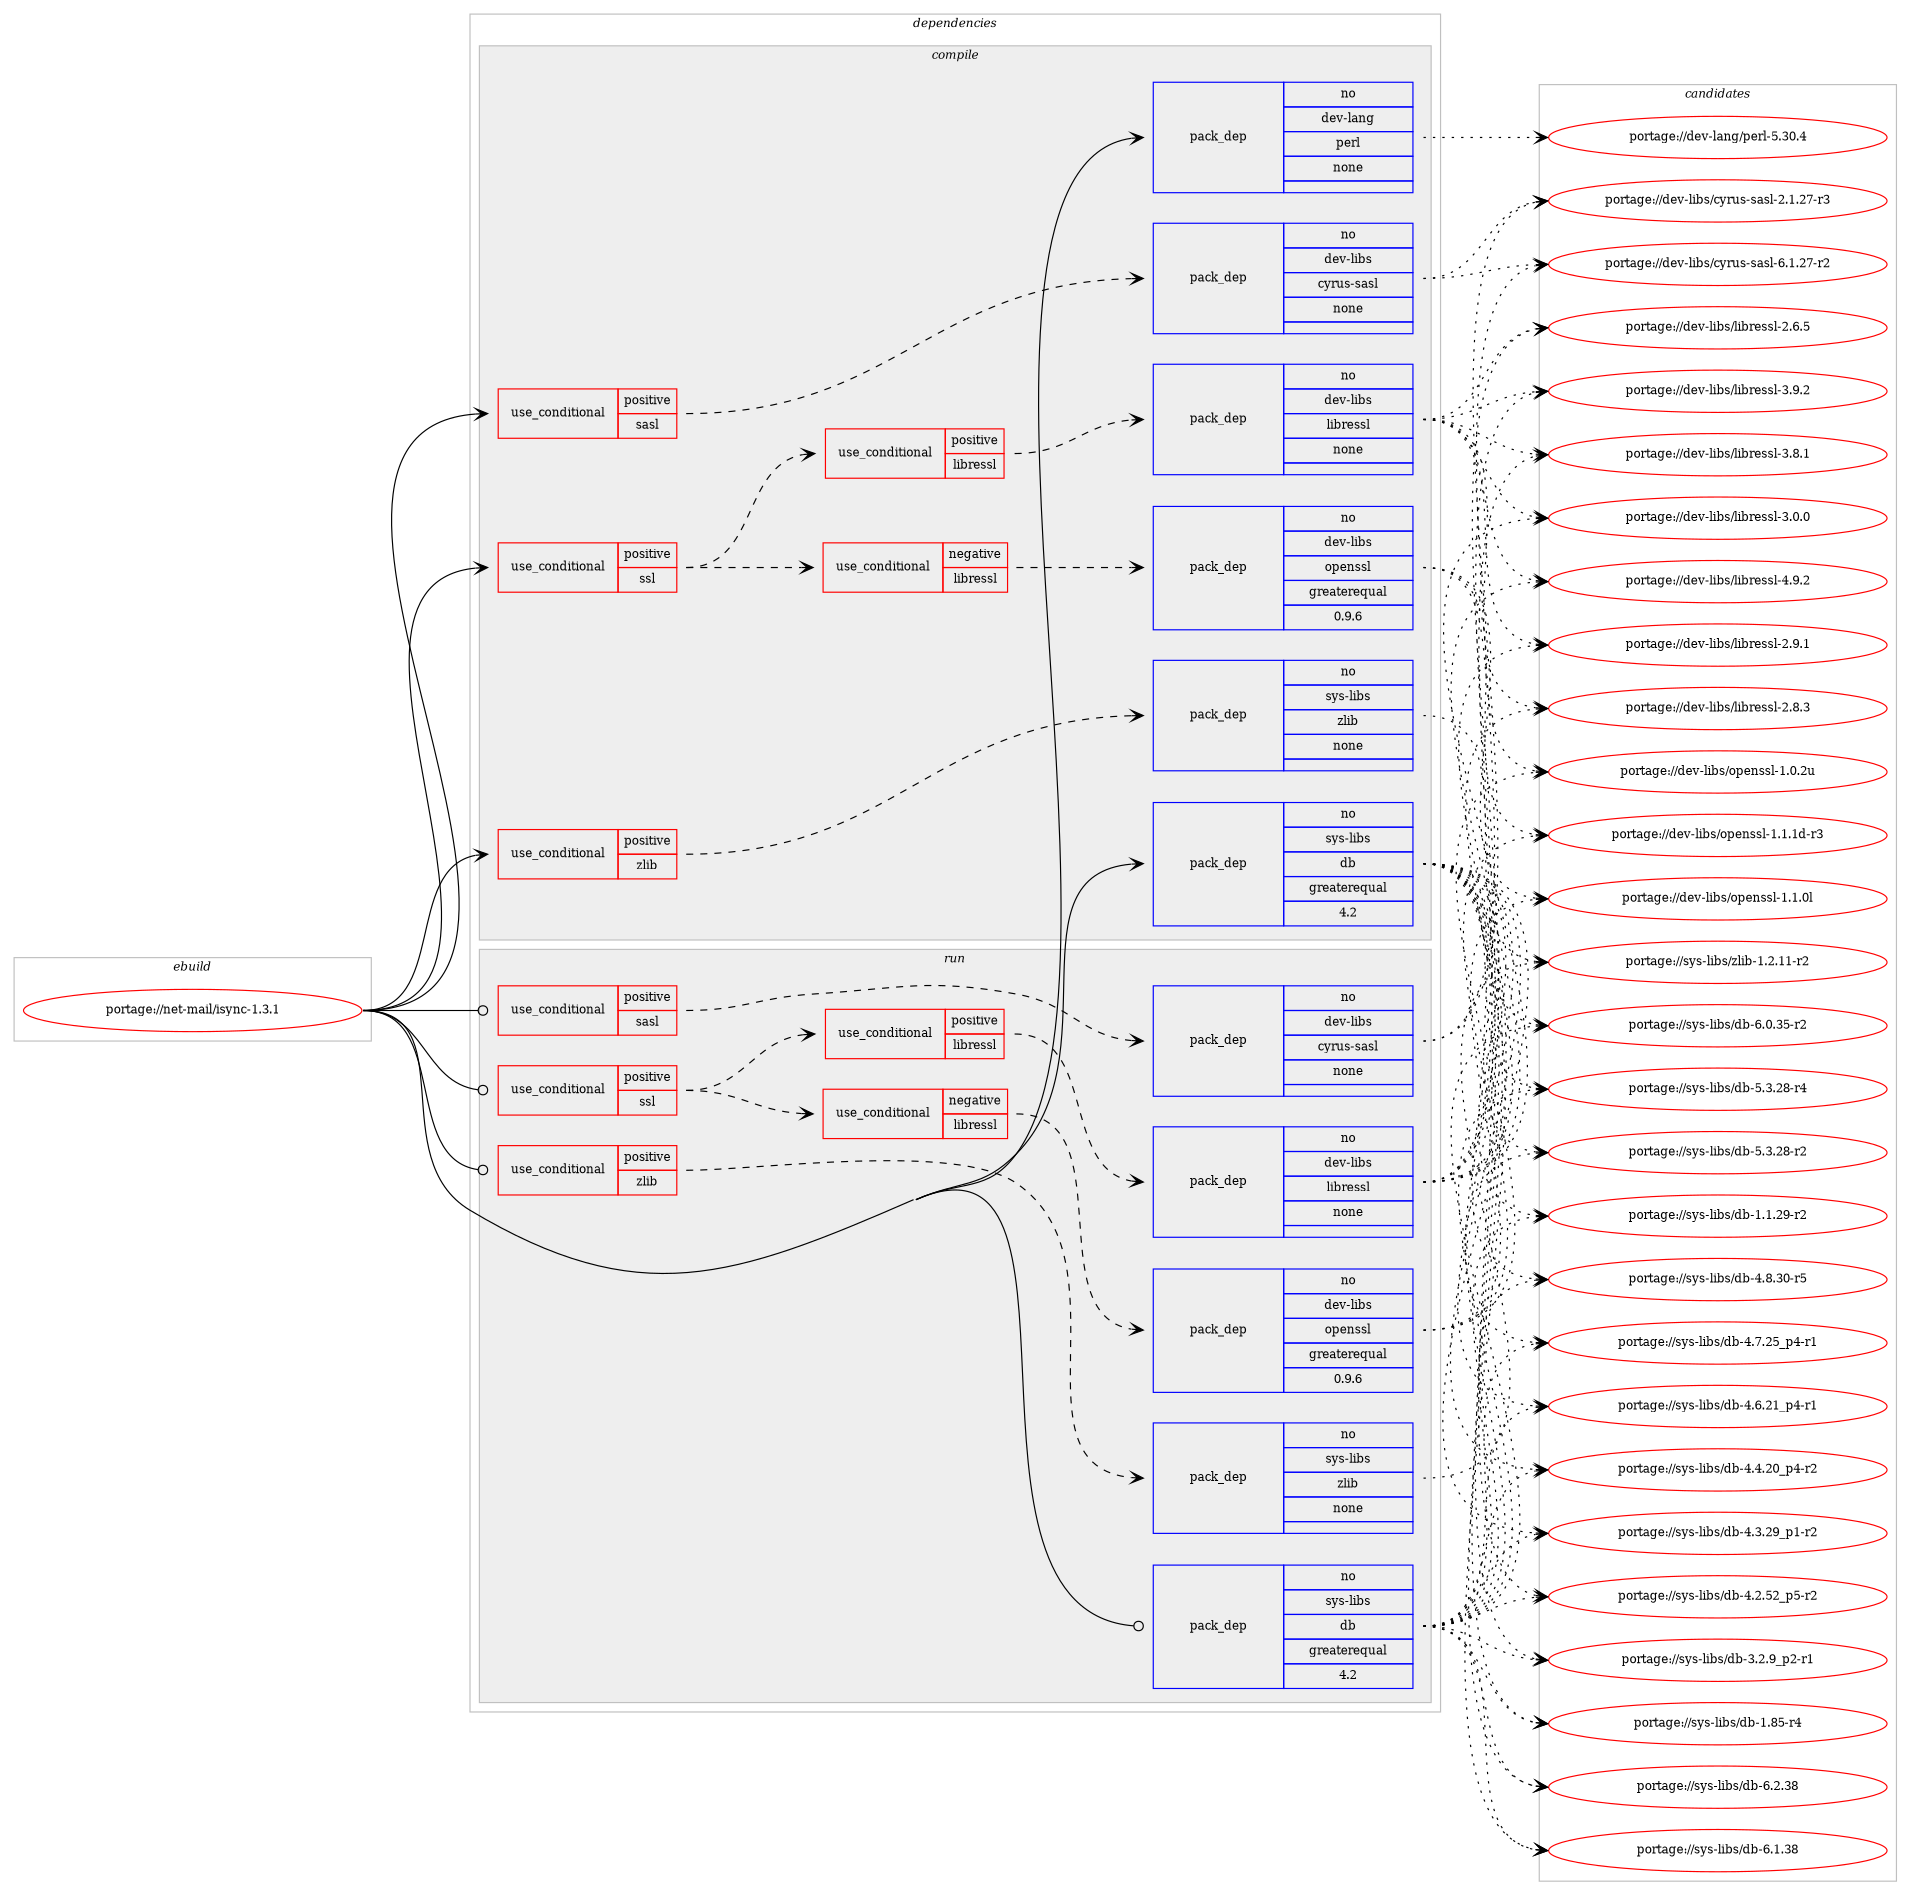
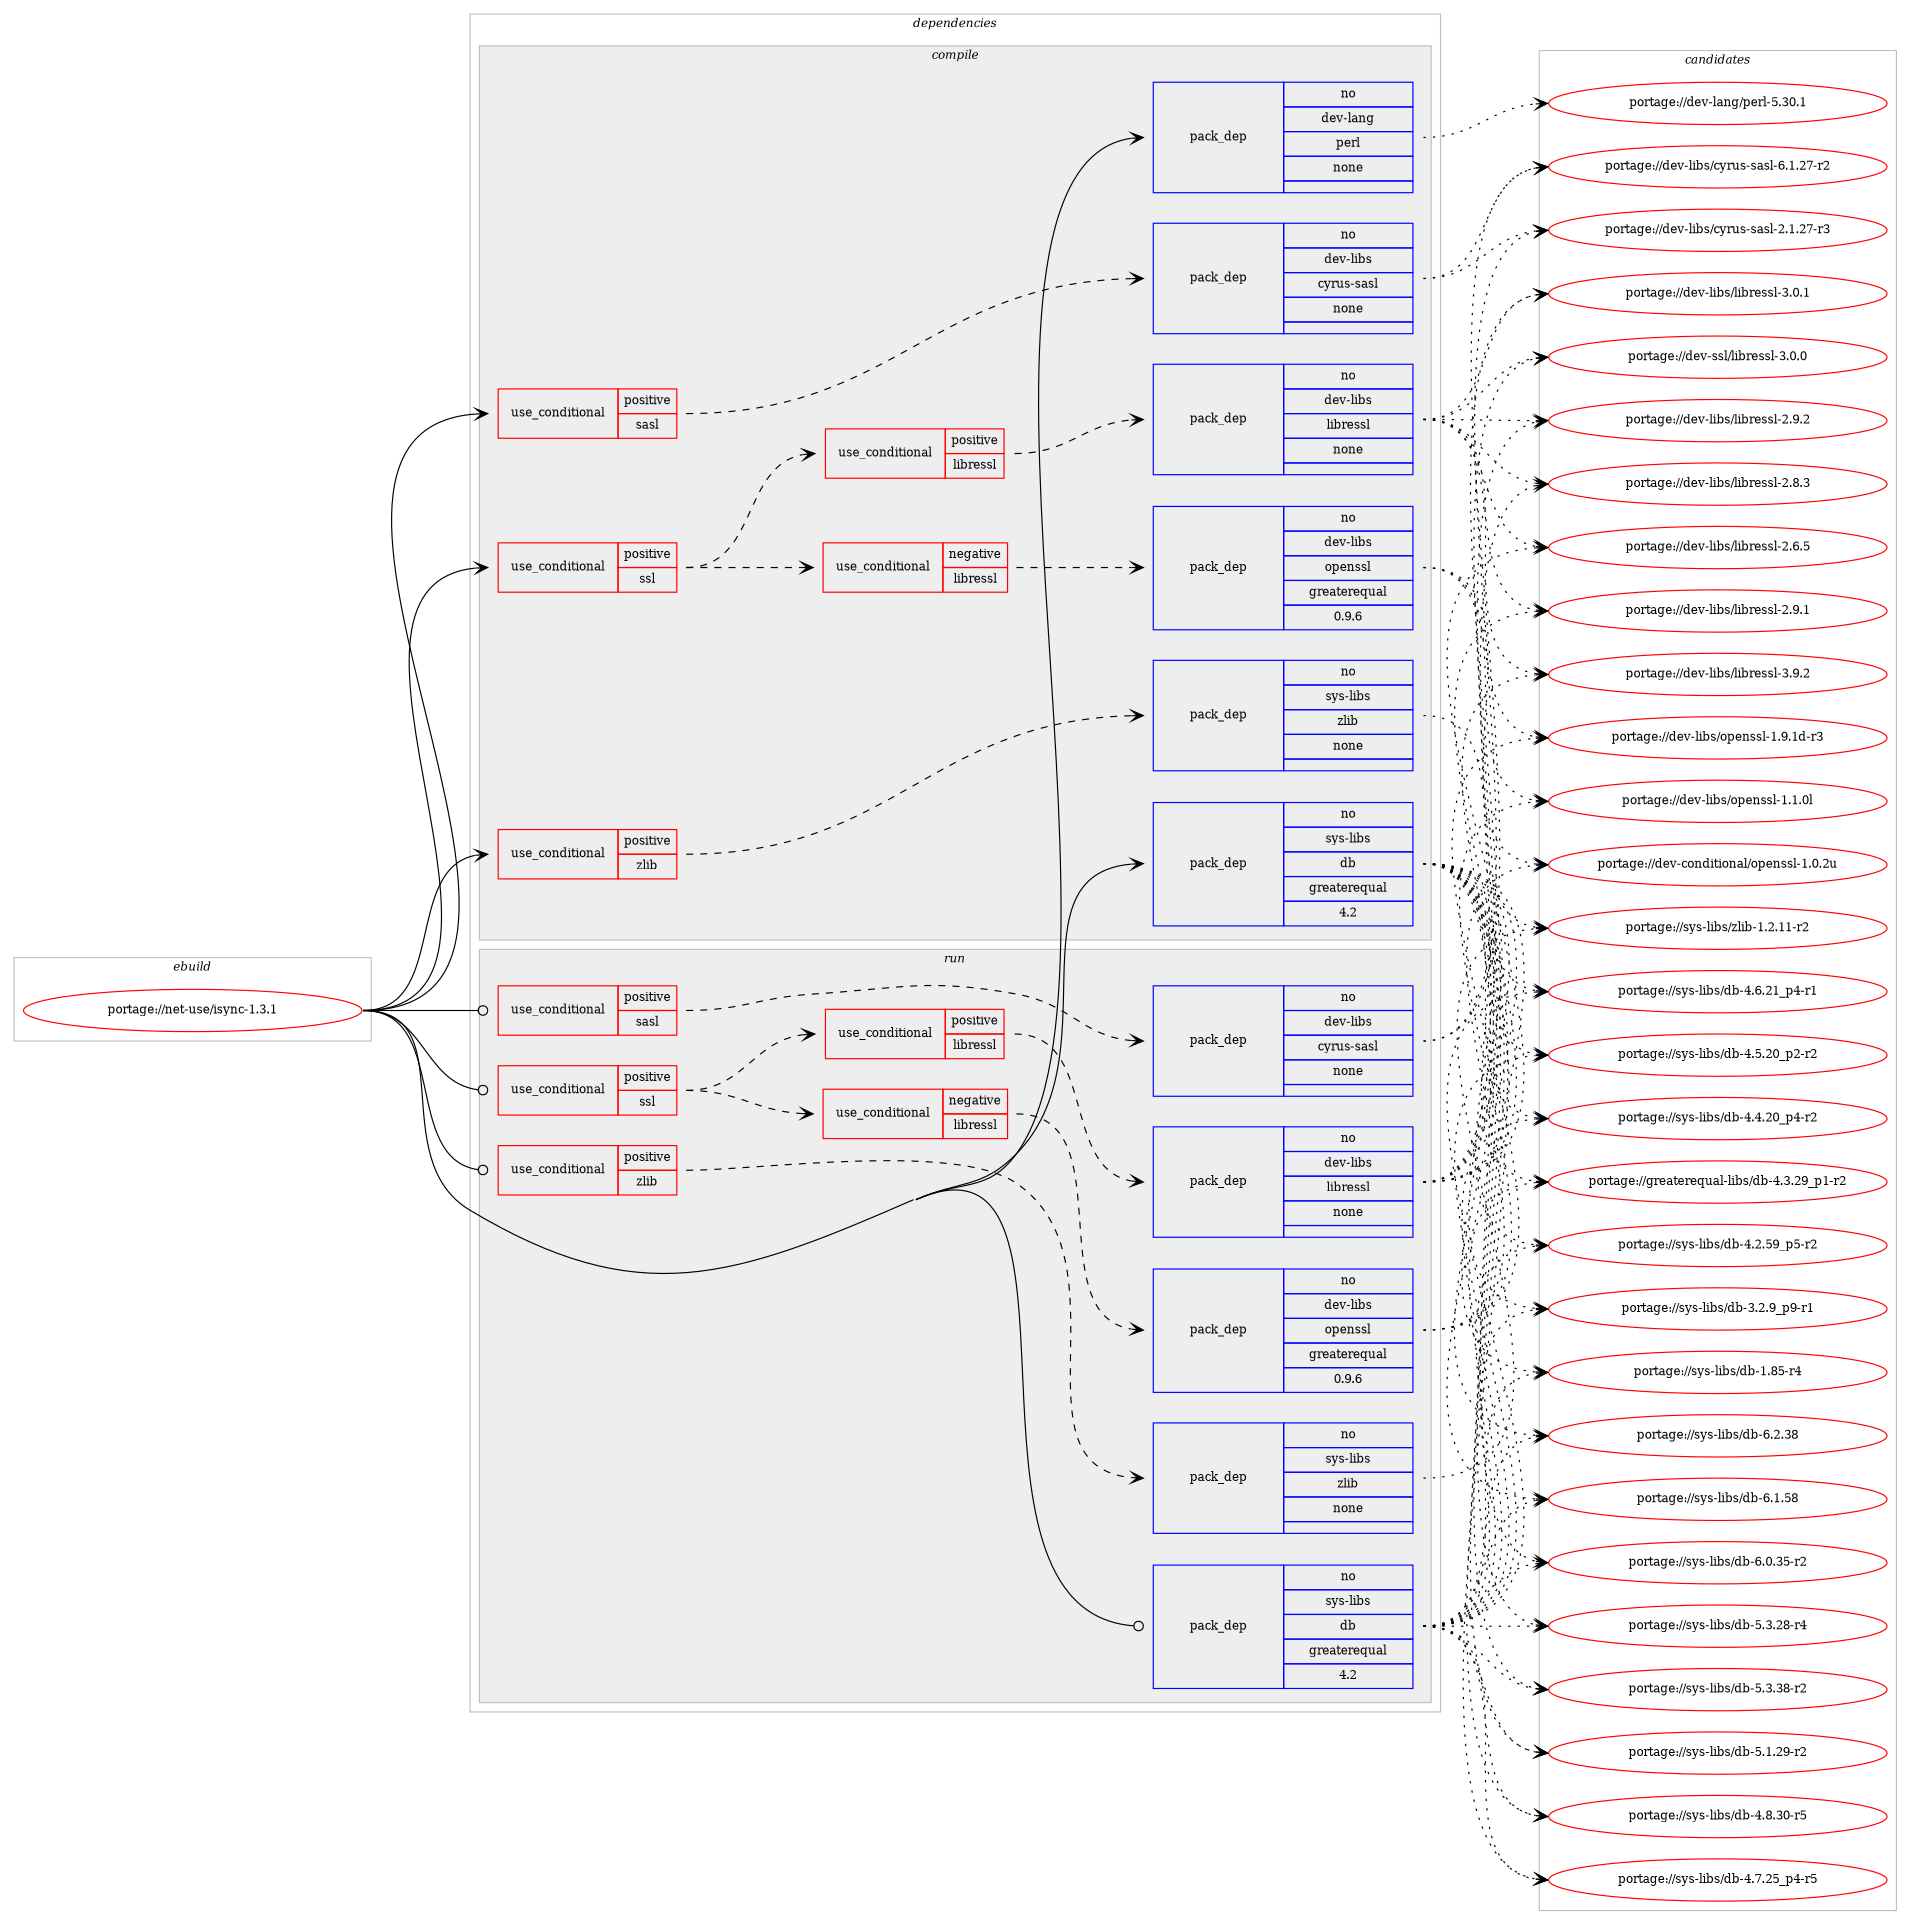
(1718, 137) -> (1718, 103)
(1718, 455) -> (1718, 294)
(1718, 518) -> (1718, 357)
(1718, 582) -> (1718, 421)
(1718, 772) -> (1718, 865)
(1718, 835) -> (1718, 738)
(193, 1010) -> (193, 1010)
none -> (1718, 1055)
(1718, 1153) -> (1718, 1690)
(1718, 1216) -> (1718, 1753)
(1718, 1343) -> (1718, 1880)
(1718, 1533) -> (1718, 1182)
(1718, 1597) -> (1718, 1245)
(1718, 1660) -> (1718, 1309)
(1718, 1851) -> (1718, 1499)
